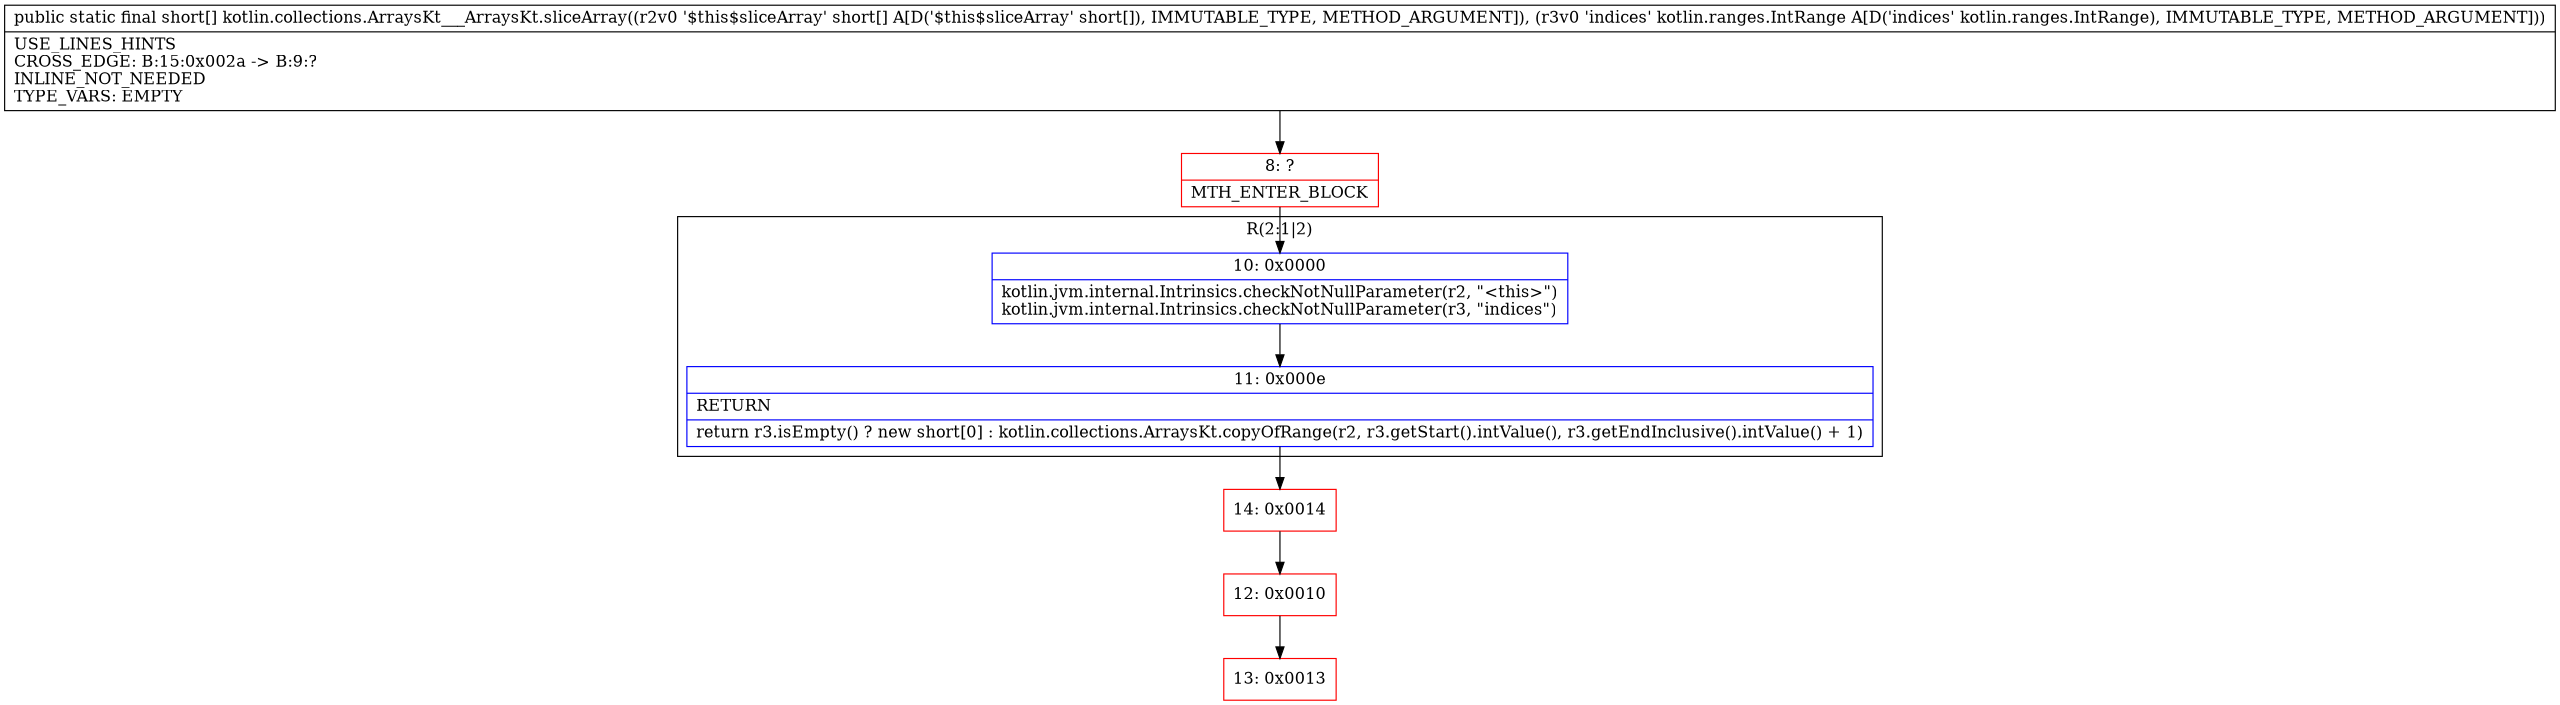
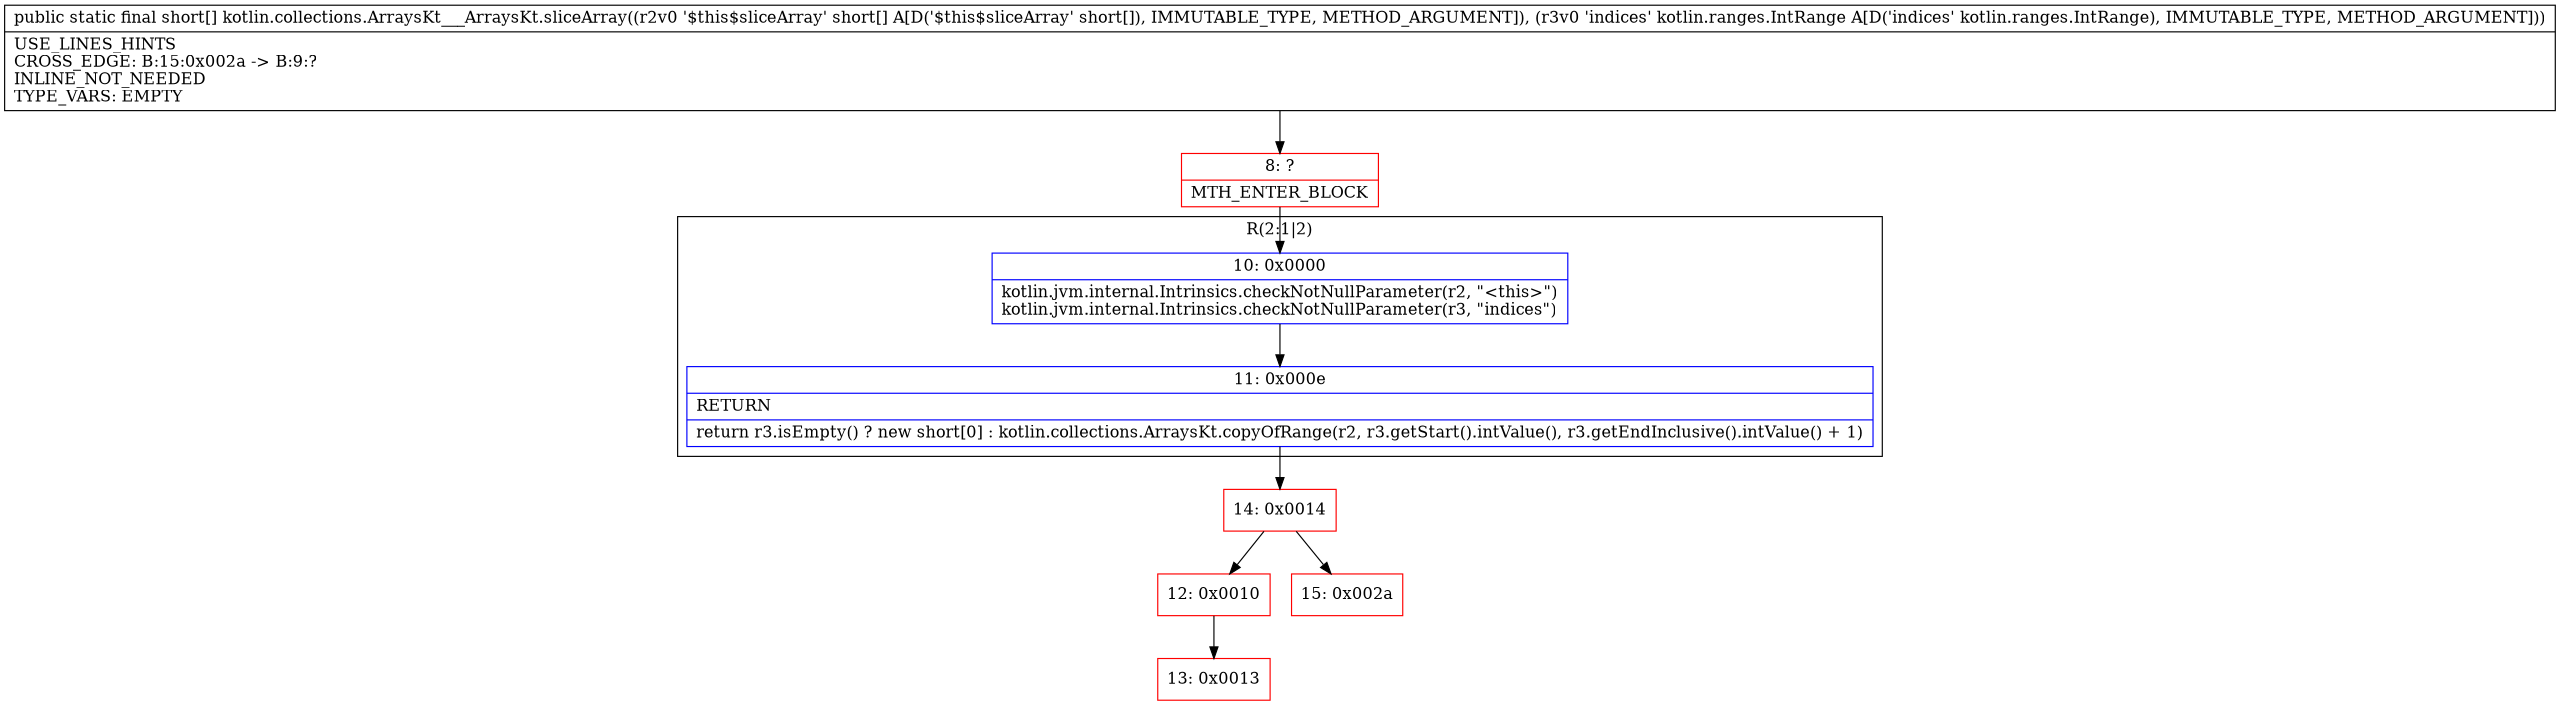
none -> (1347, 595)
